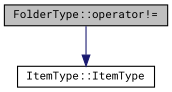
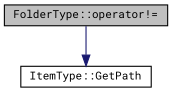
(86, 77) -> (86, 77)
